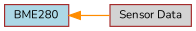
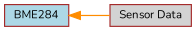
(37, 15) -> (37, 15)
